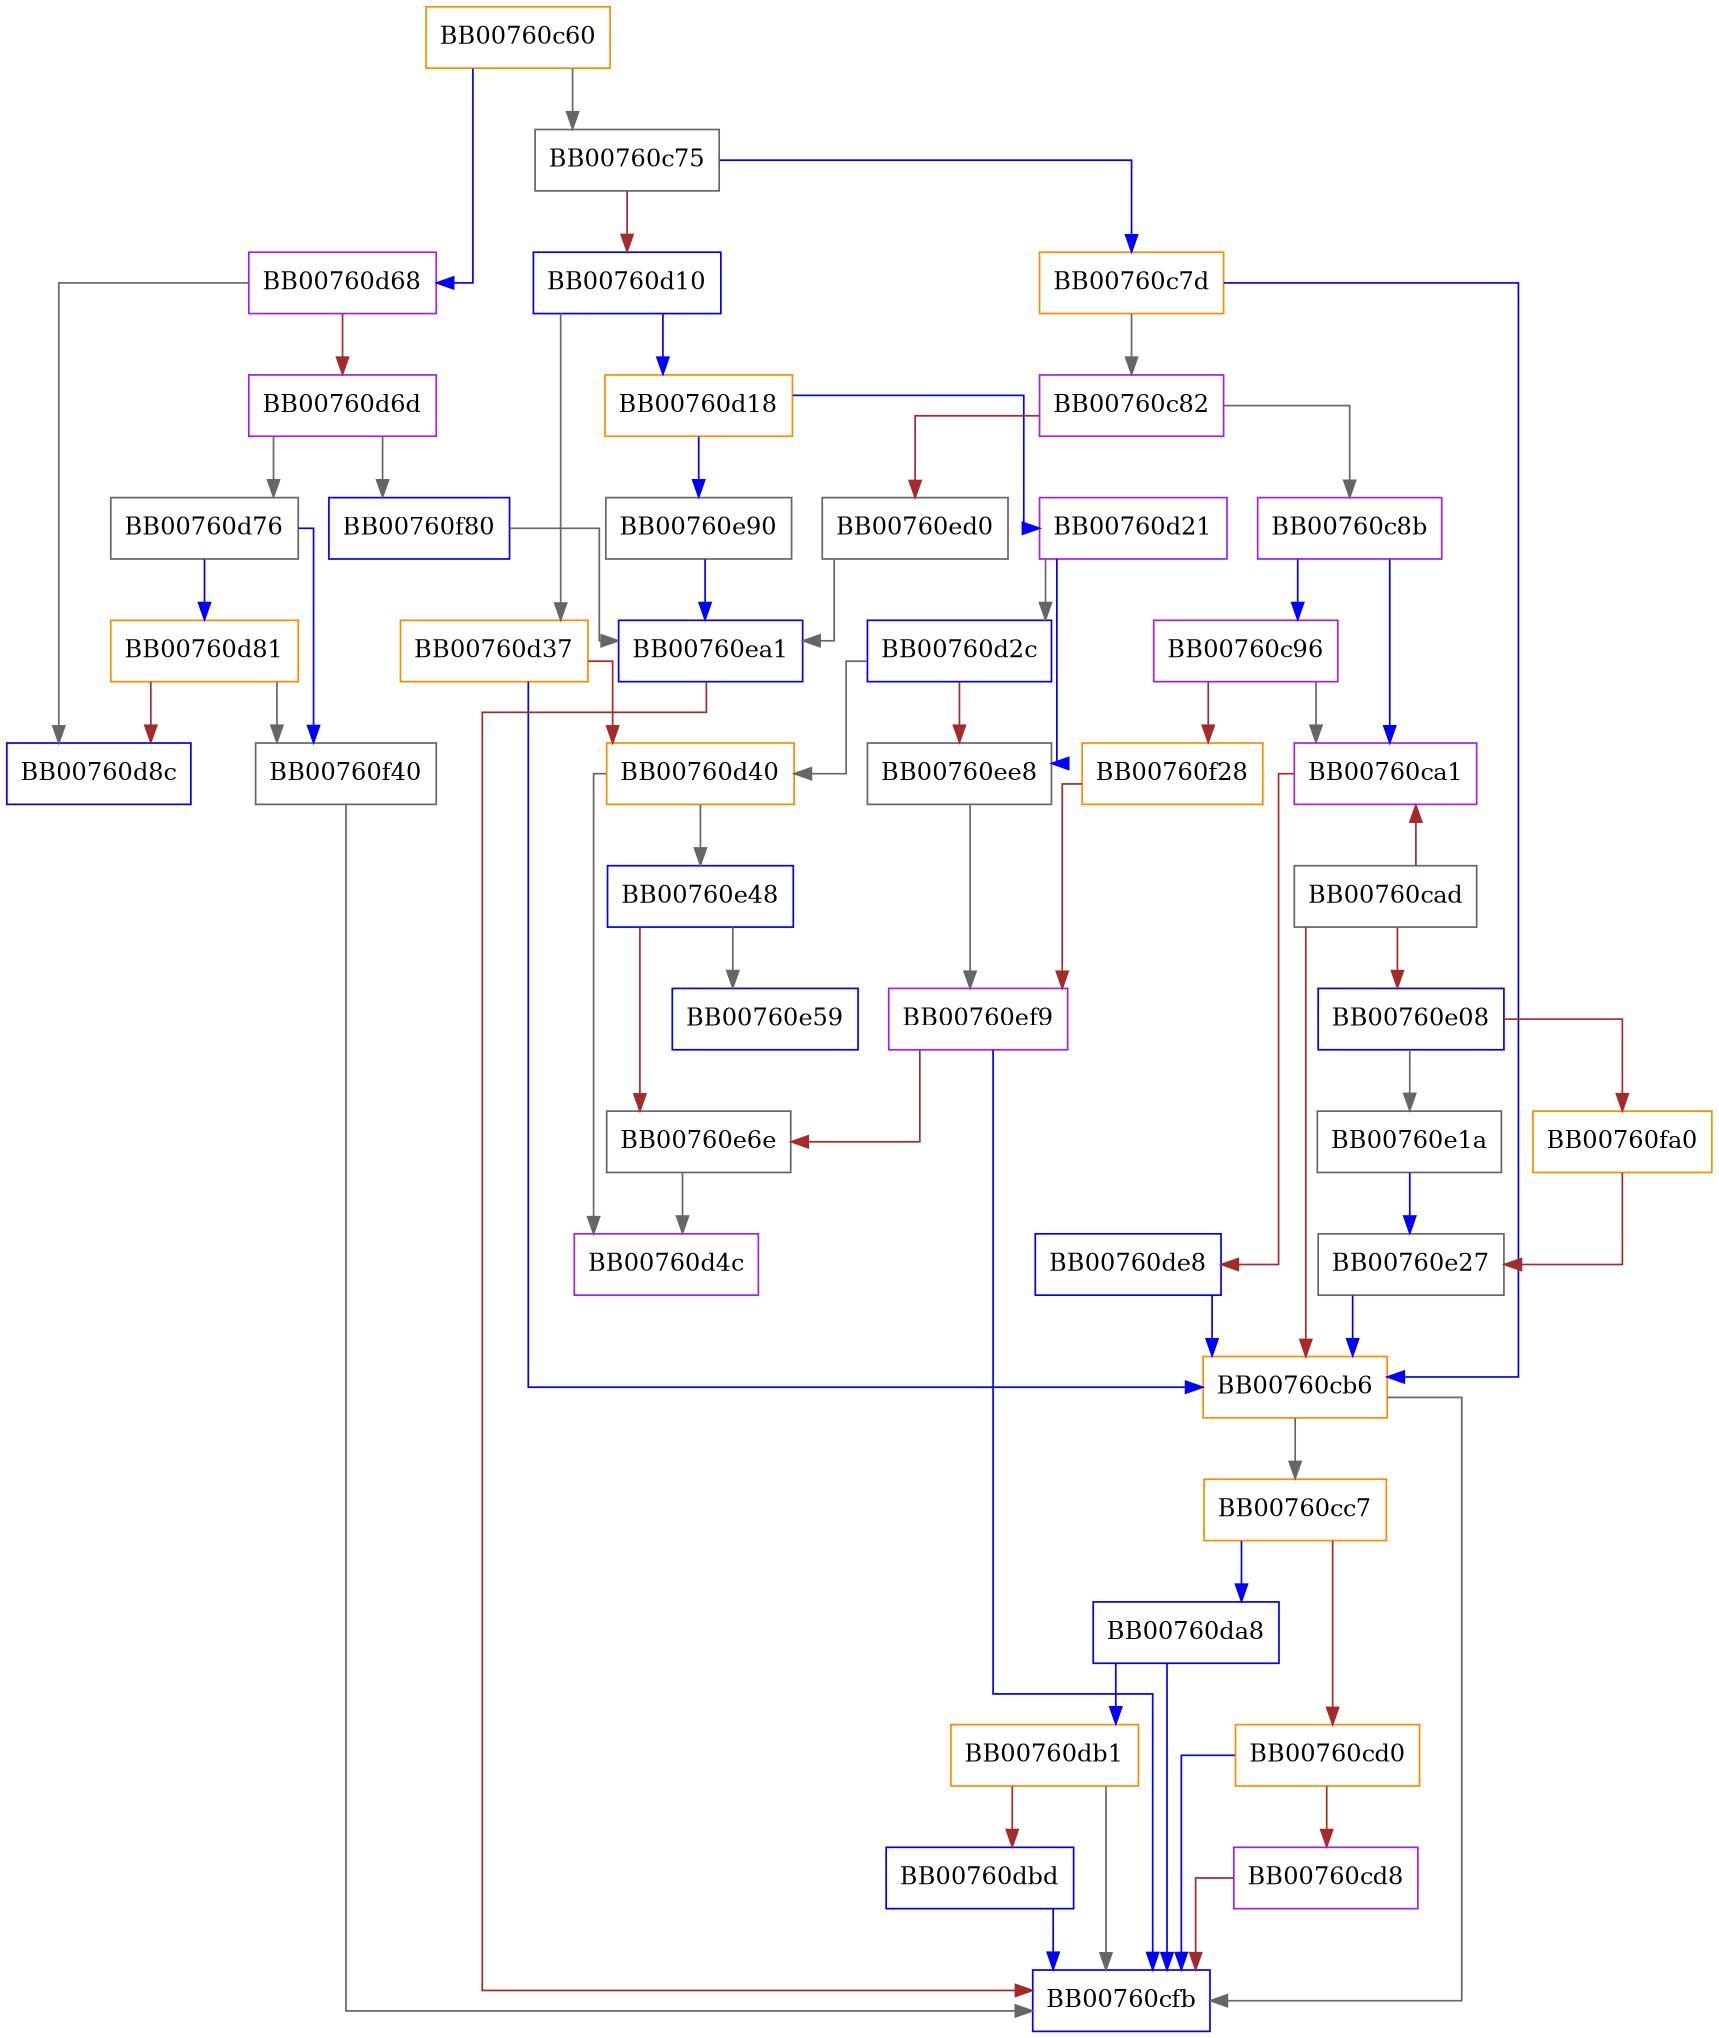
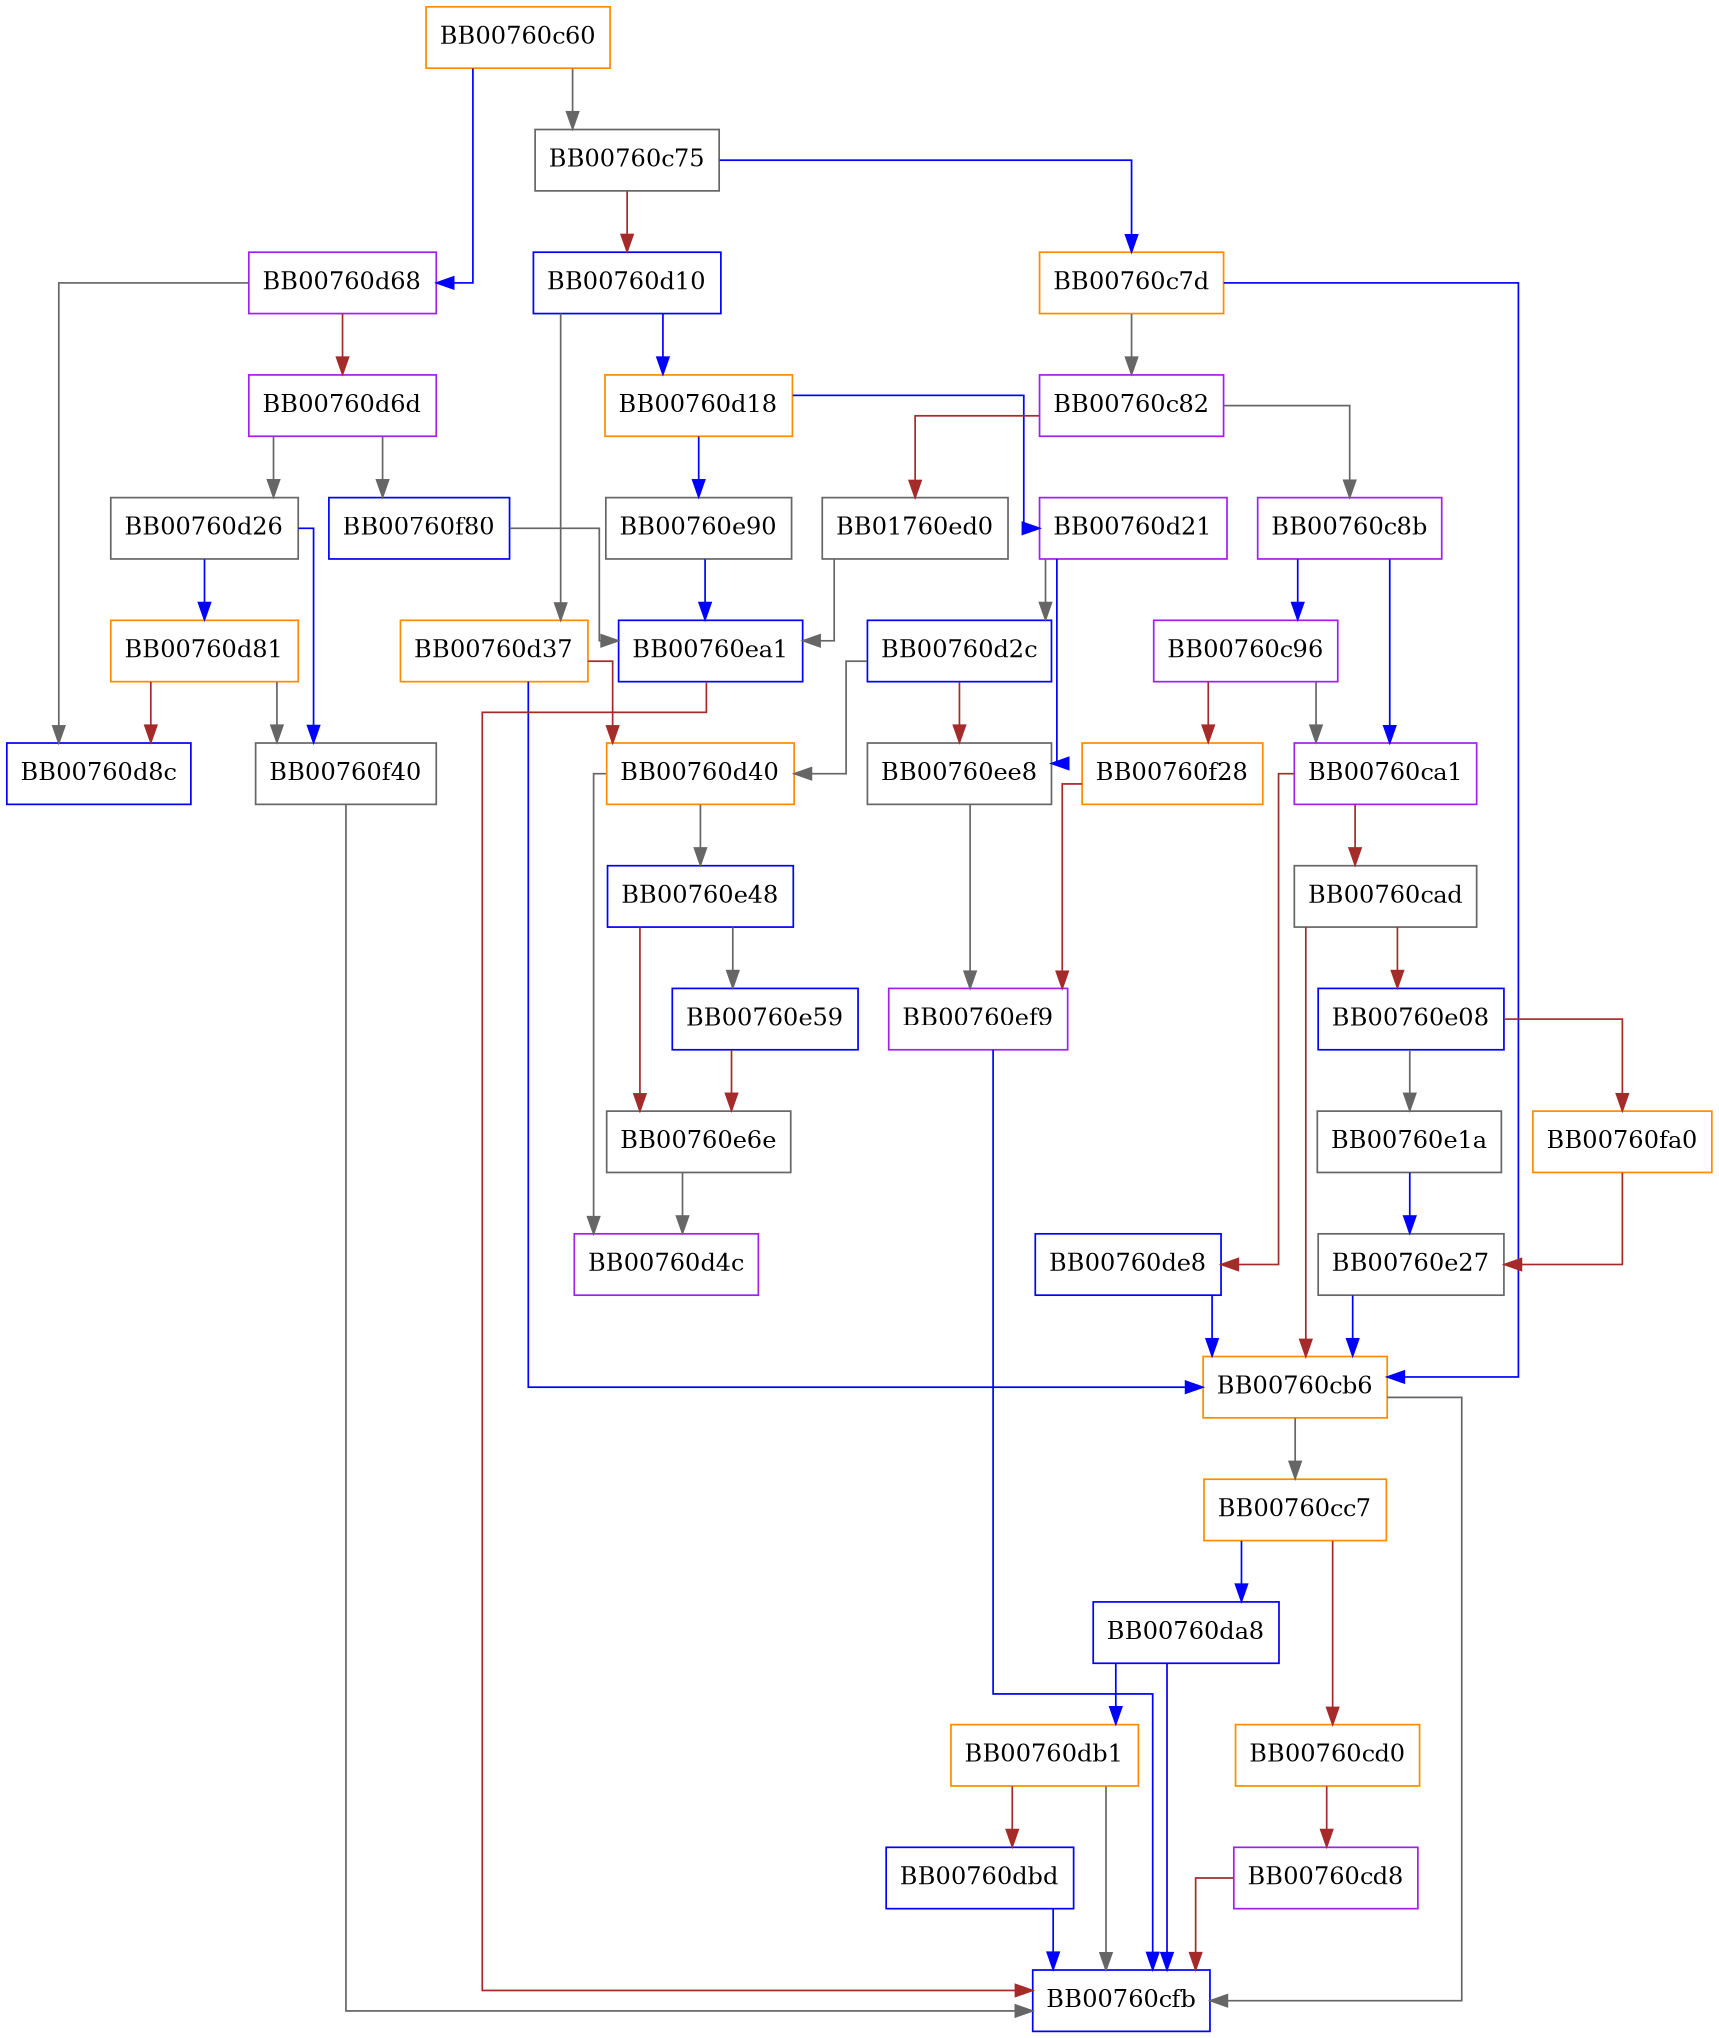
(204, 528) -> (204, 528)
(915, 528) -> (915, 528)
(1416, 844) -> (1355, 826)
(910, 1142) -> (732, 1072)
(1181, 1827) -> none
